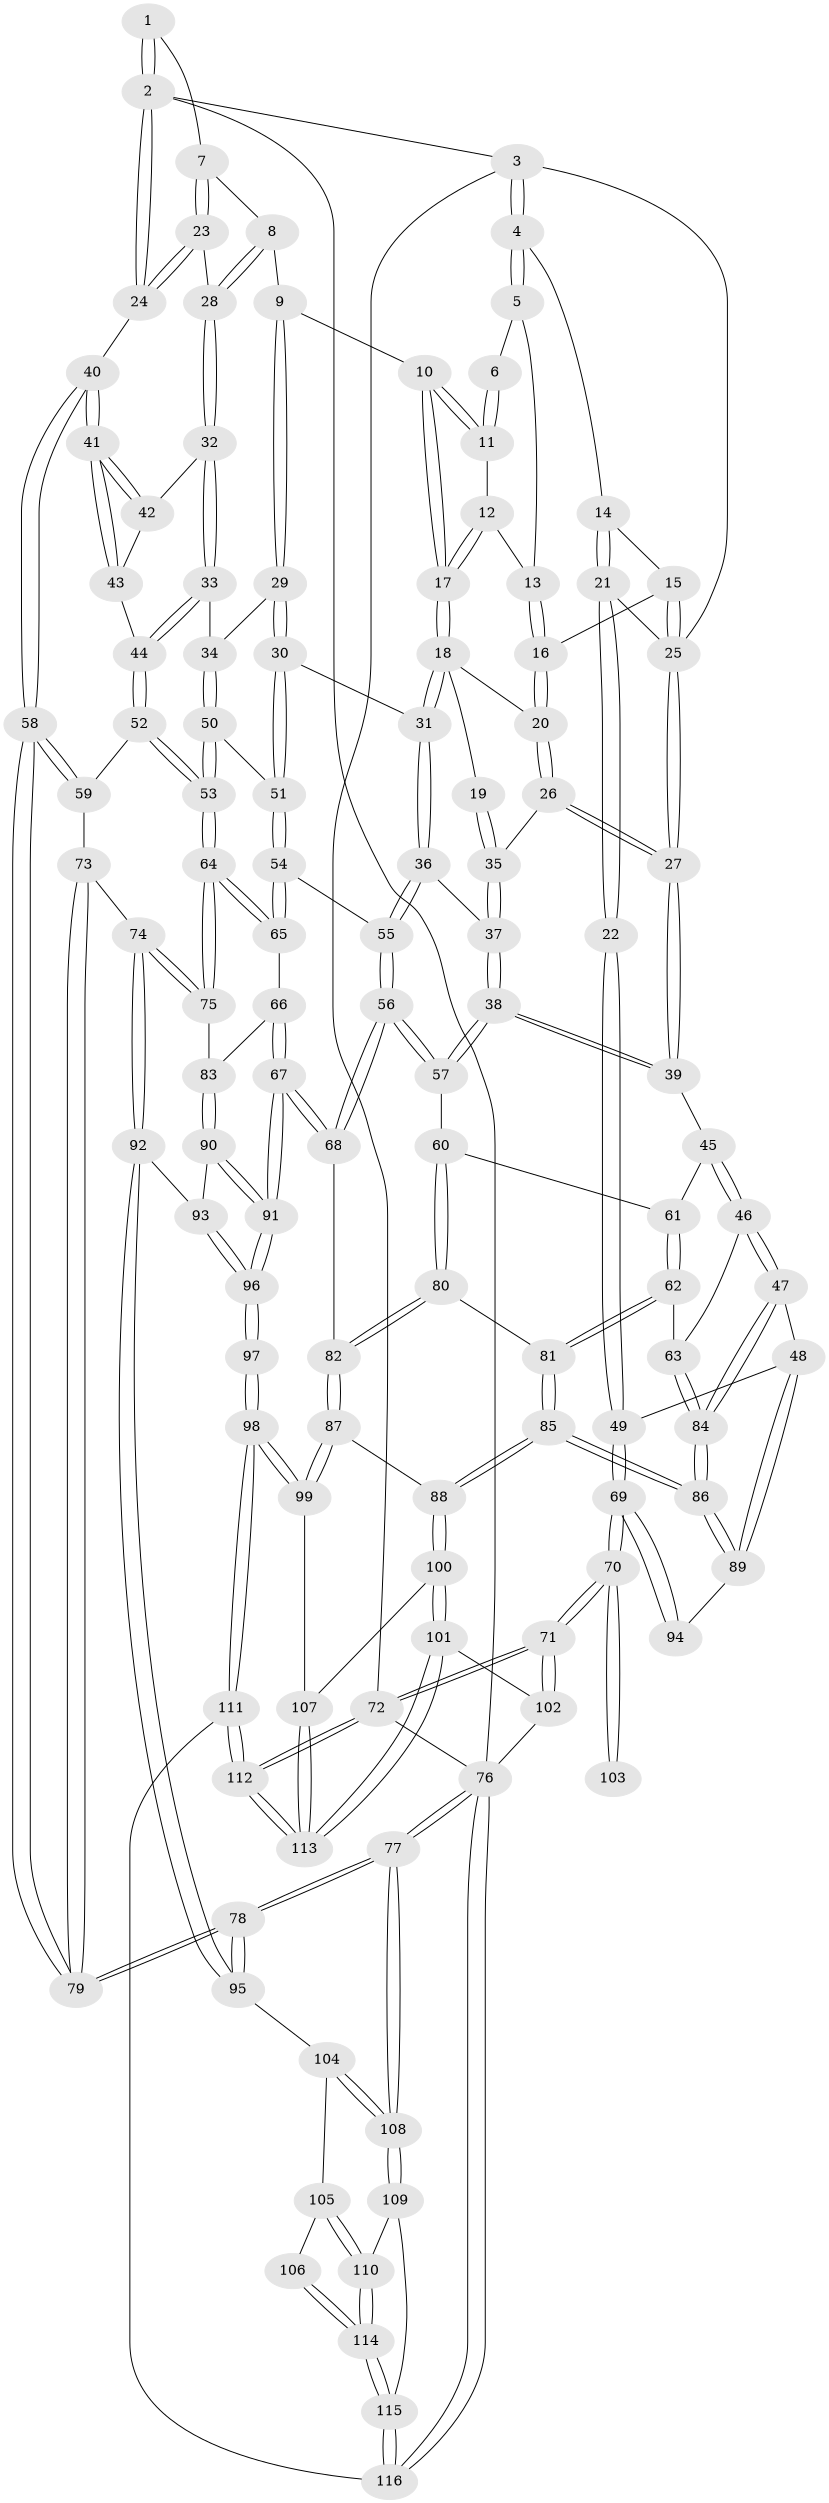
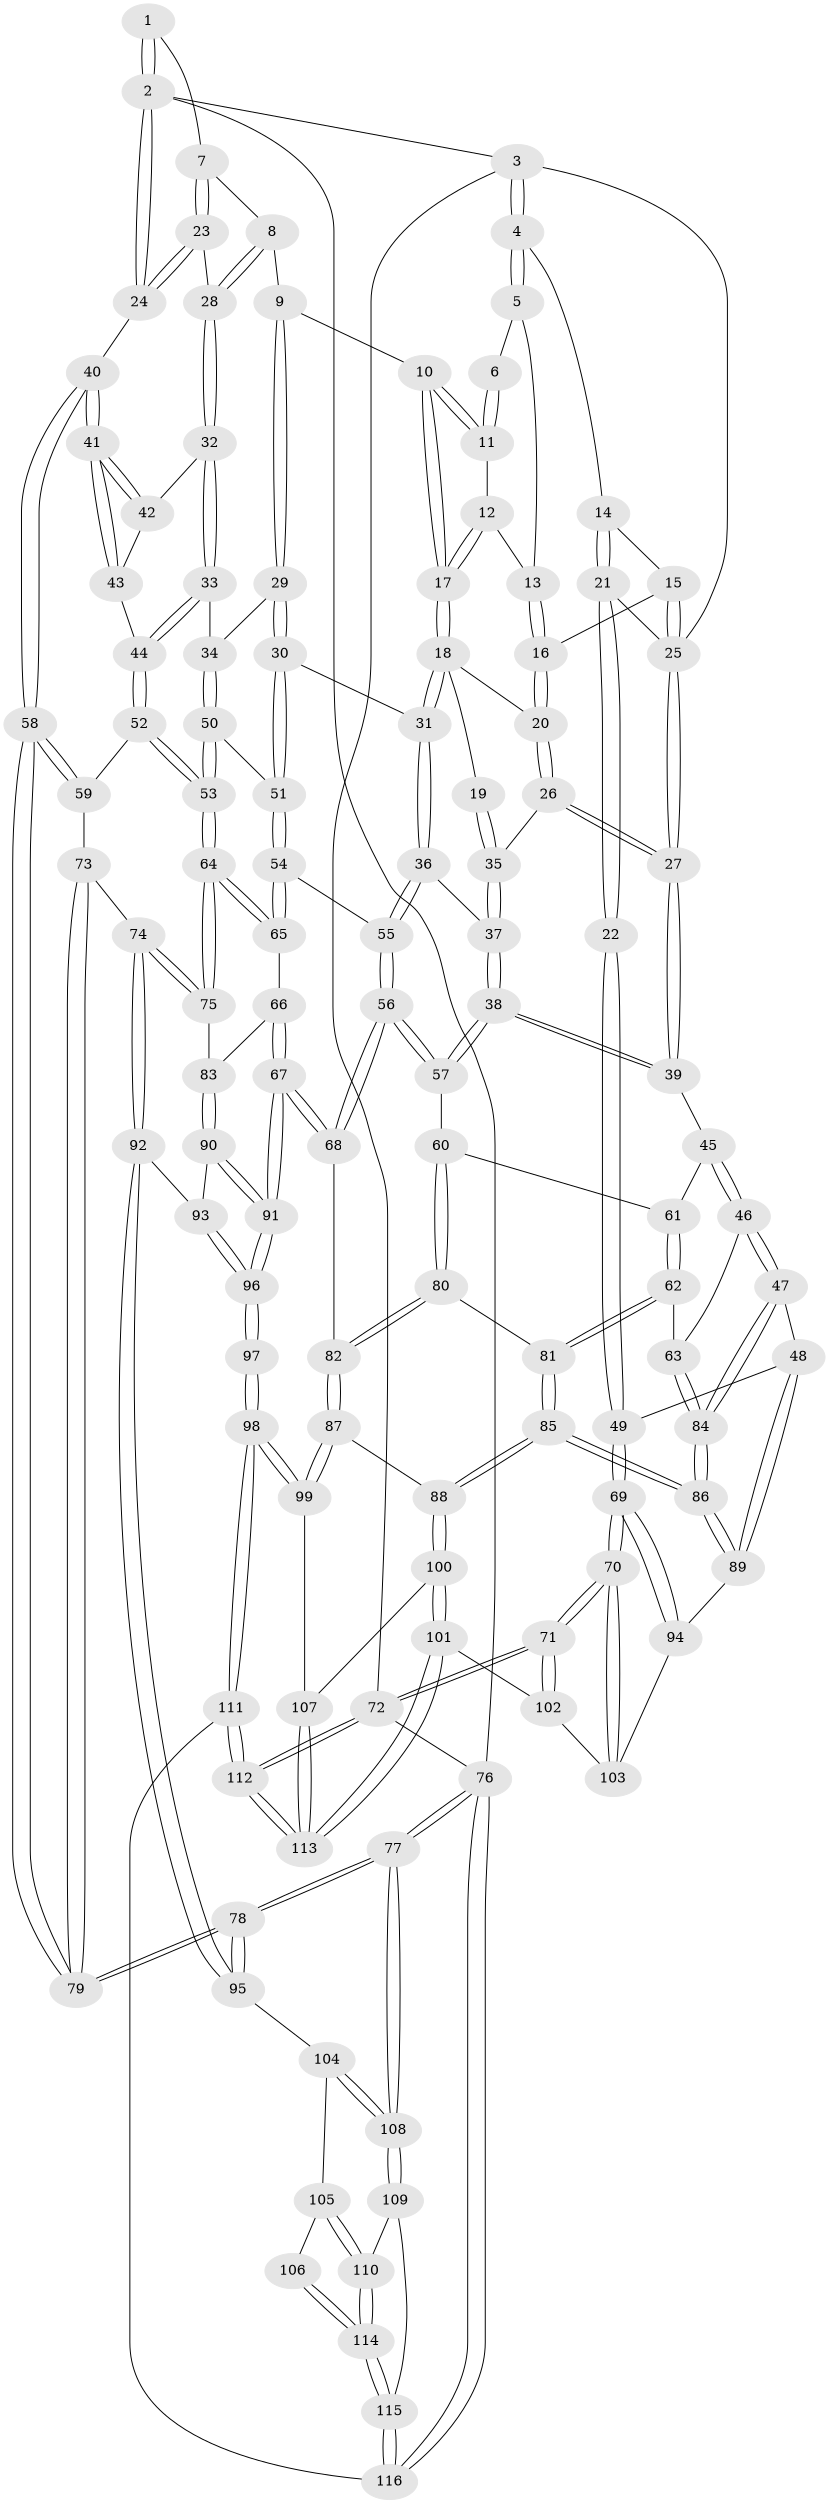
none -> (644, 1709)
(517, 1744) -> (581, 1744)
